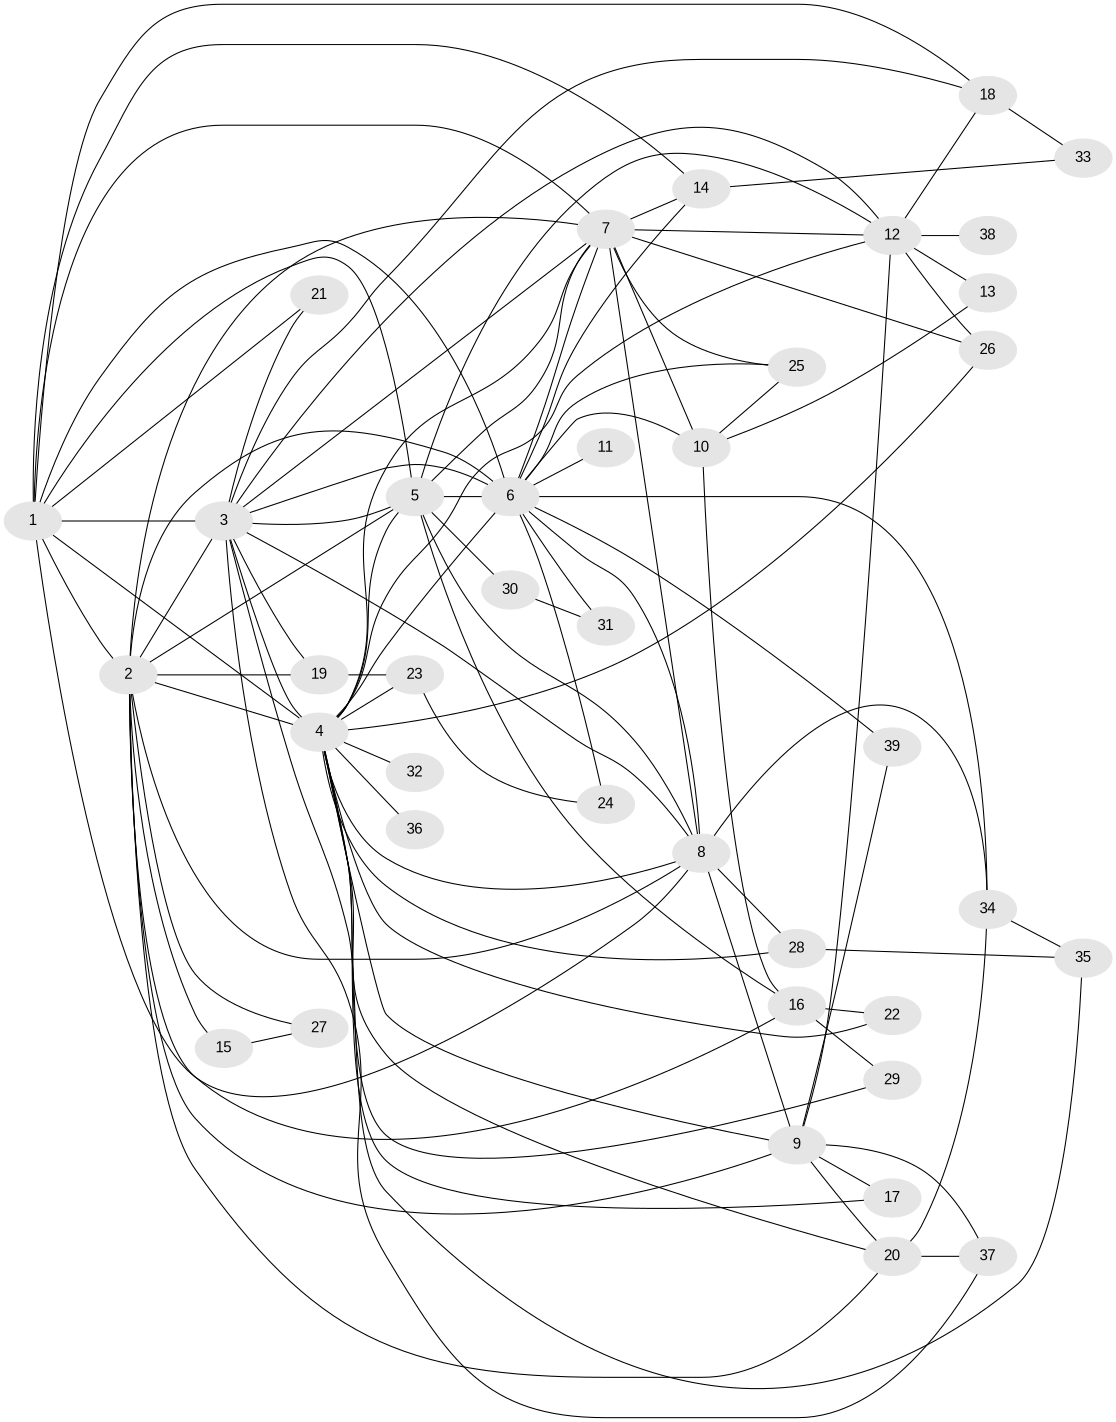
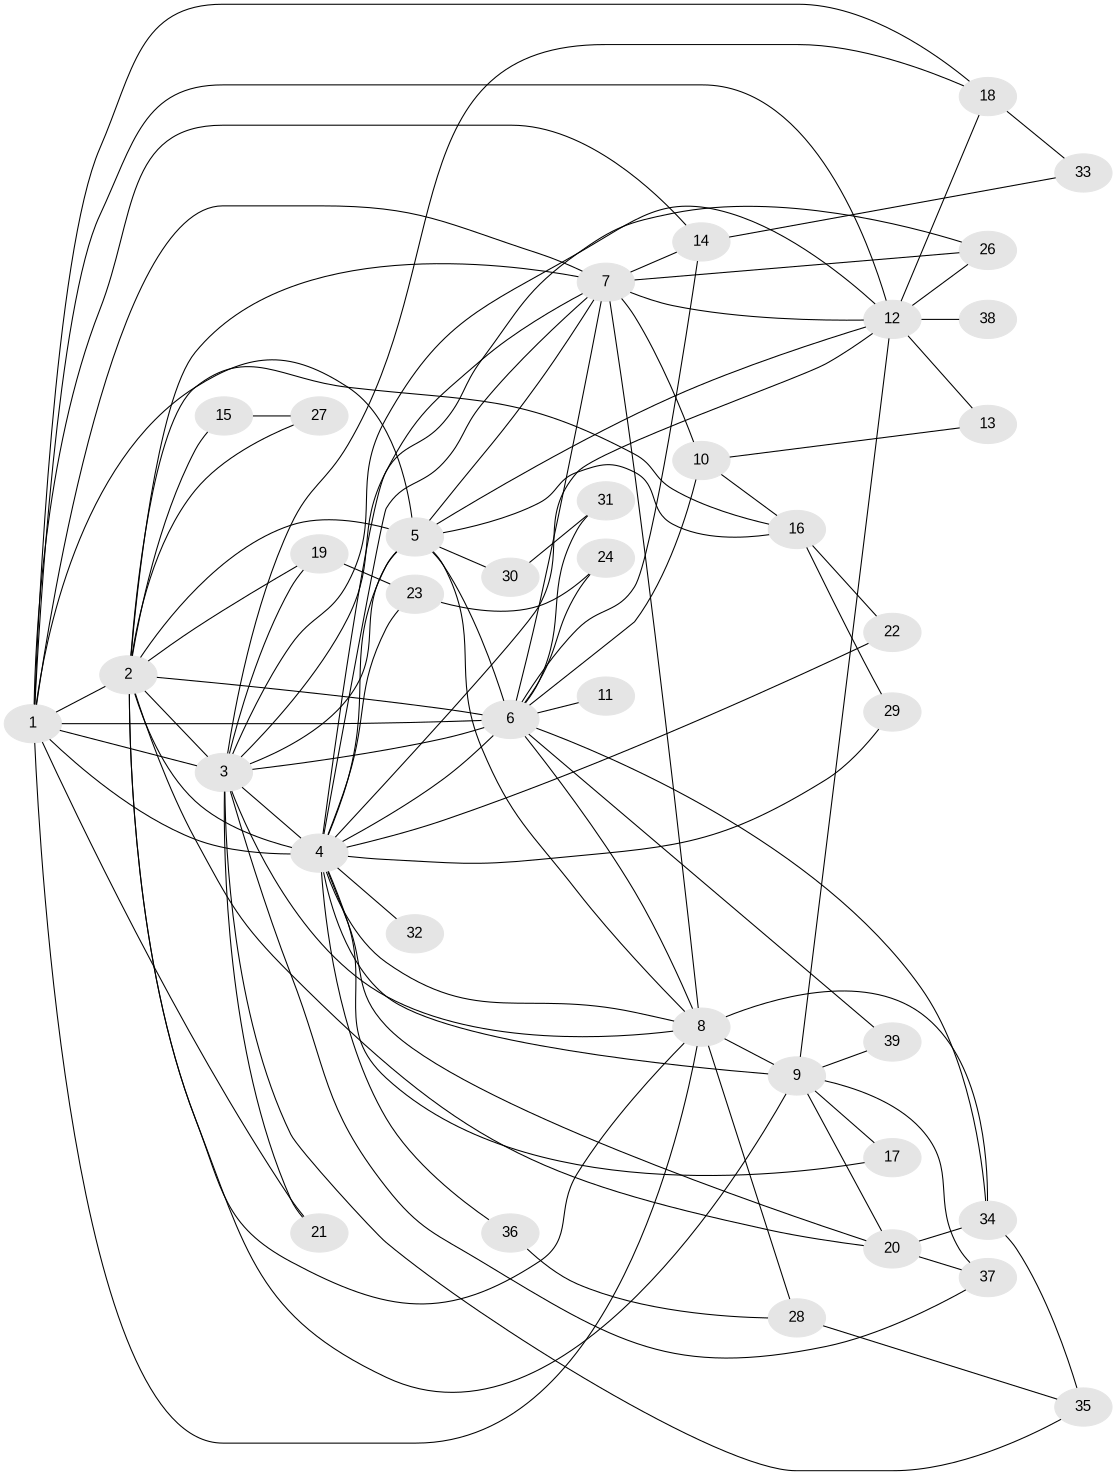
none -> (269, 85)
(797, 367) -> none
(496, 939) -> (641, 1304)
